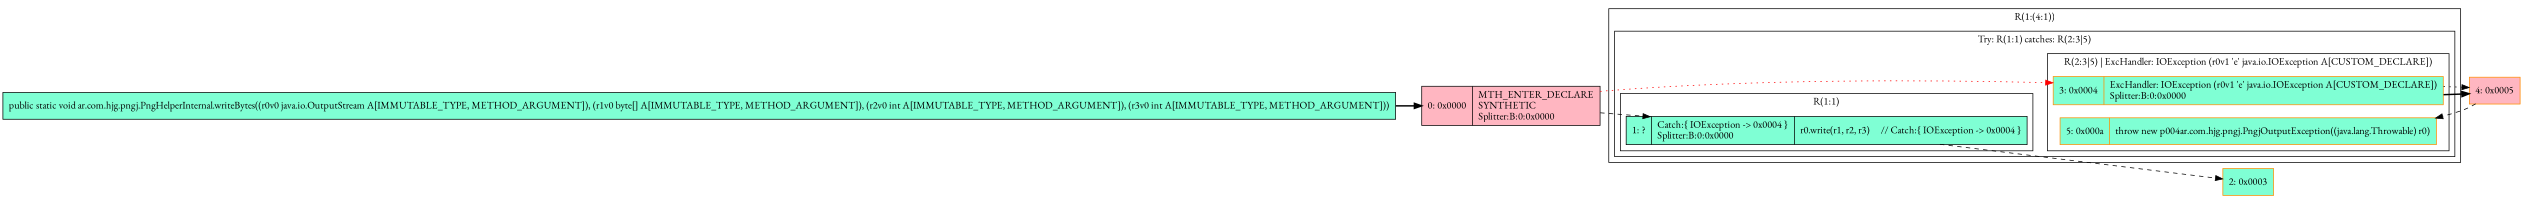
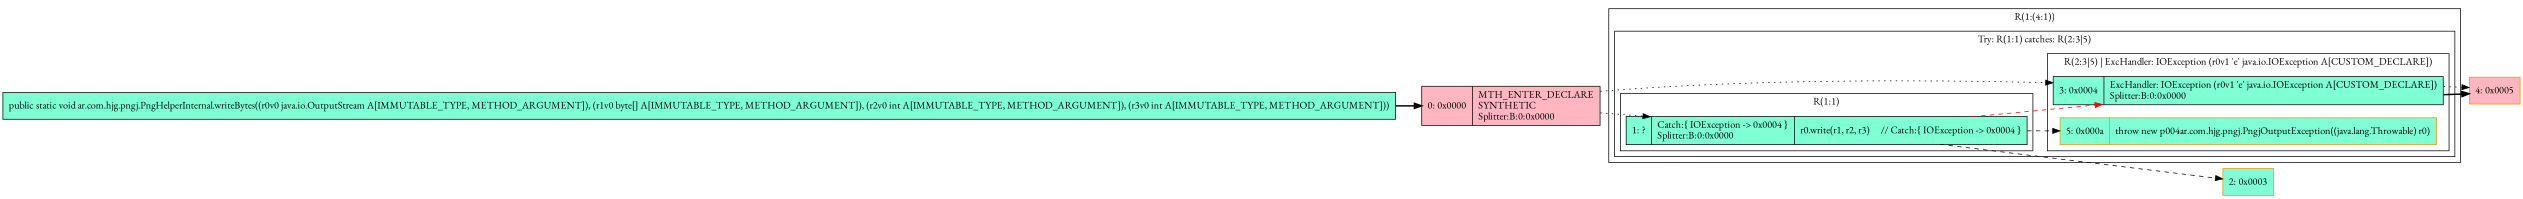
(1823, 81) -> (1823, 81)
(2248, 91) -> (2248, 91)
(2465, 109) -> (2040, 131)
none -> (2028, 111)
(1625, 115) -> (1625, 115)
